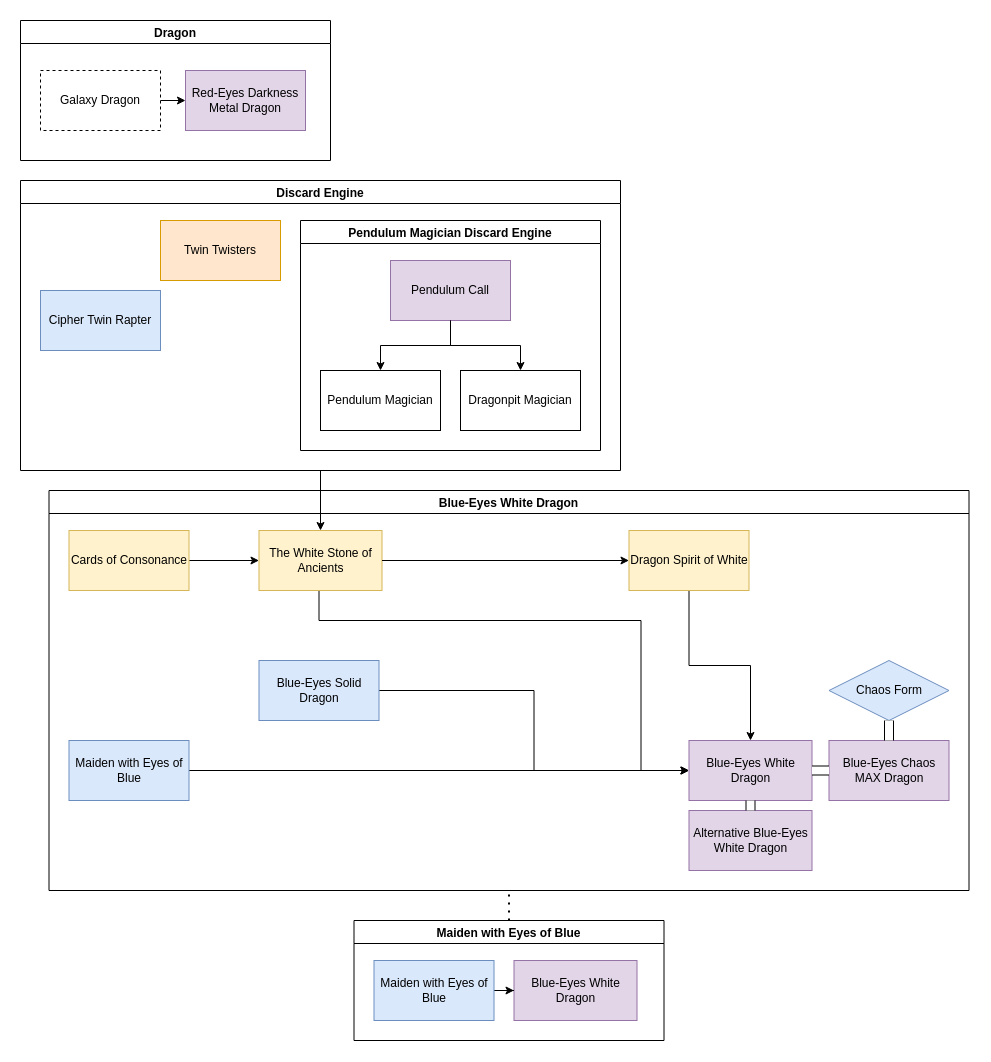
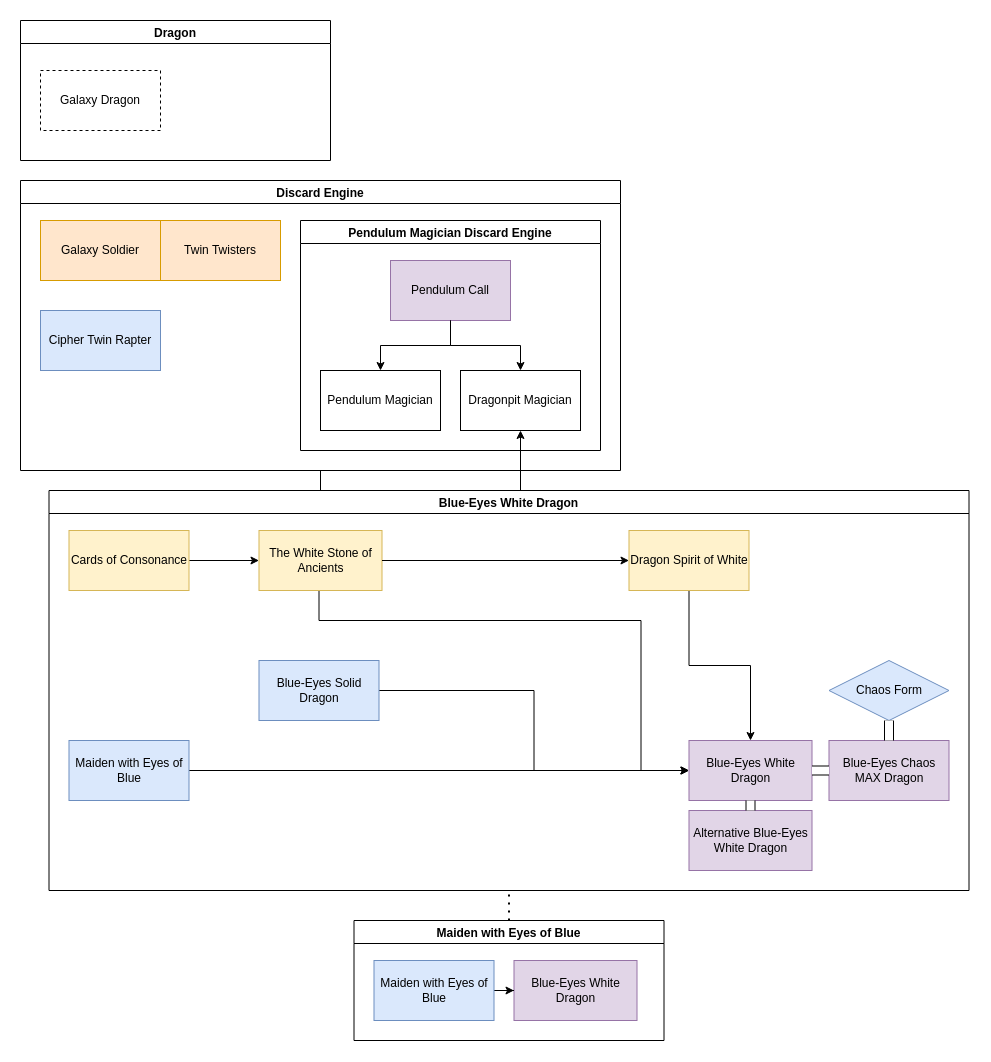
(177, 101) -> none
(246, 101) -> none
none -> (101, 251)
(101, 321) -> (101, 341)
(321, 506) -> (521, 465)
